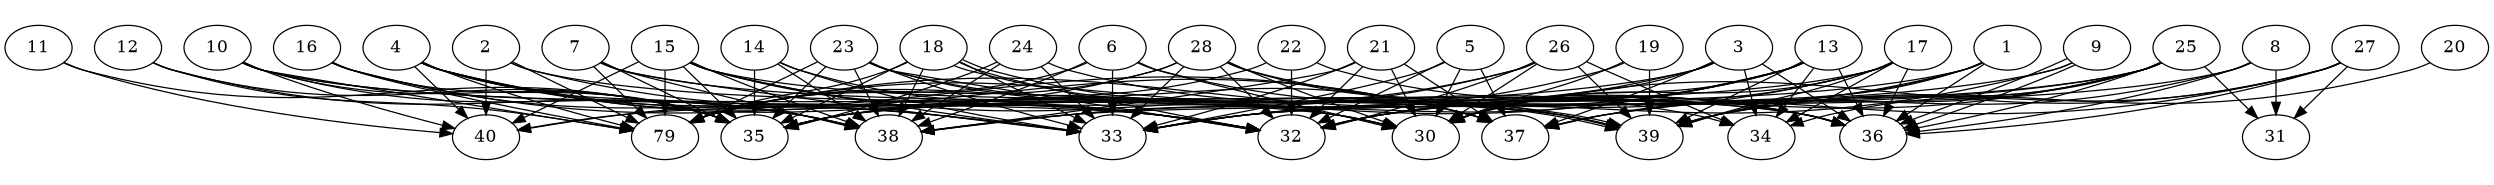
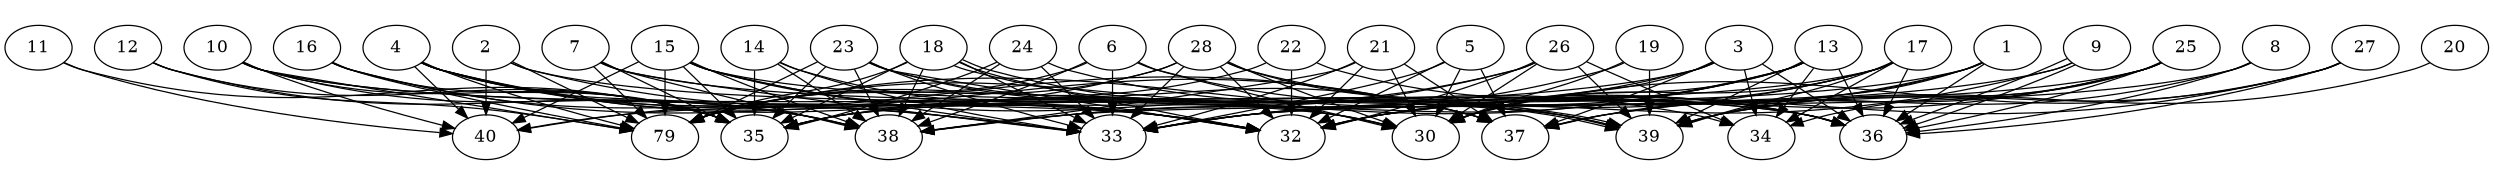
(1480, 103) -> none
(2276, 137) -> none
